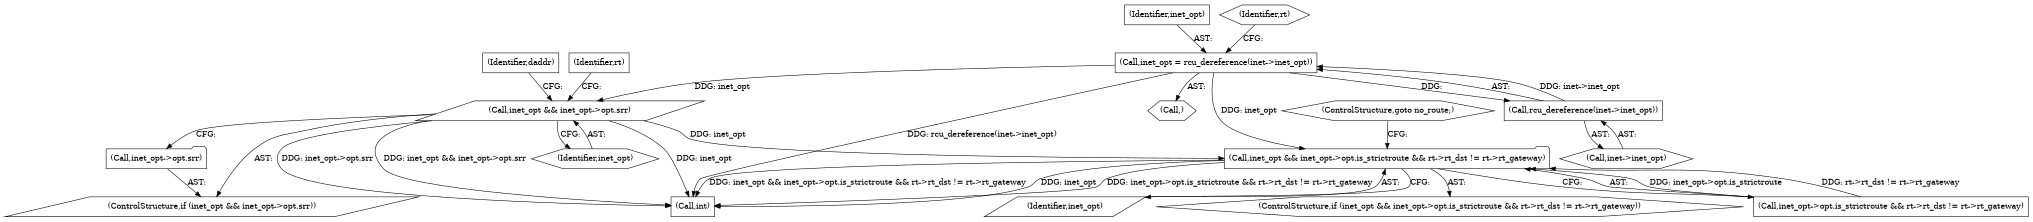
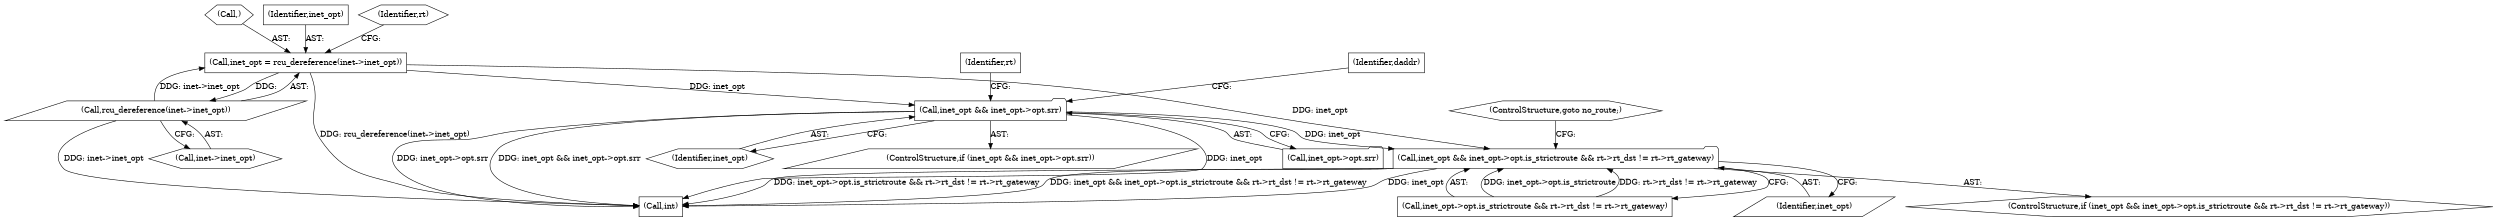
(1187, 83) -> (264, 37)
(560, 111) -> (991, 111)
(1583, 111) -> (156, 111)
(1602, 135) -> (186, 135)
(182, 181) -> (1196, 124)
none -> (305, 194)
